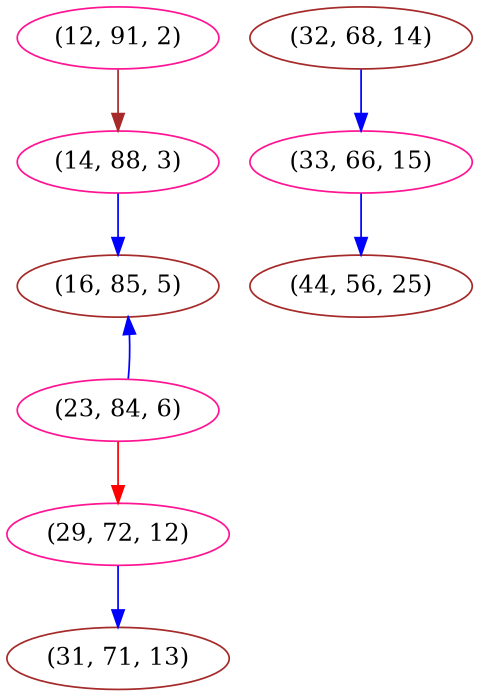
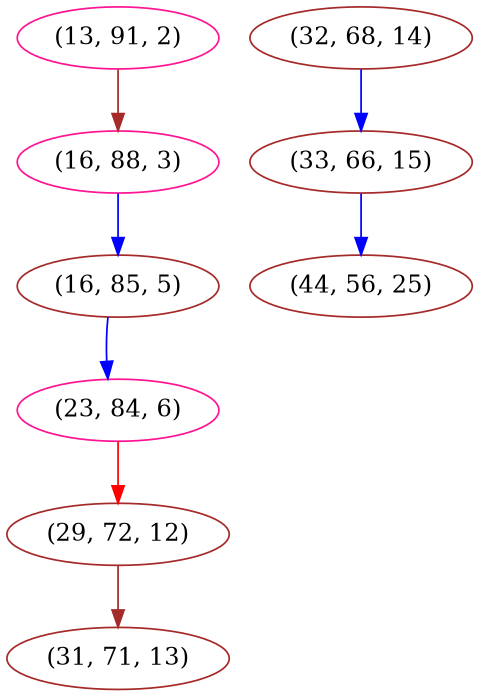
(118, 38) -> (118, 38)
(118, 162) -> (118, 162)
(361, 162) -> (361, 162)
(130, 357) -> (107, 339)
(118, 534) -> (118, 534)
(118, 588) -> (118, 588)
